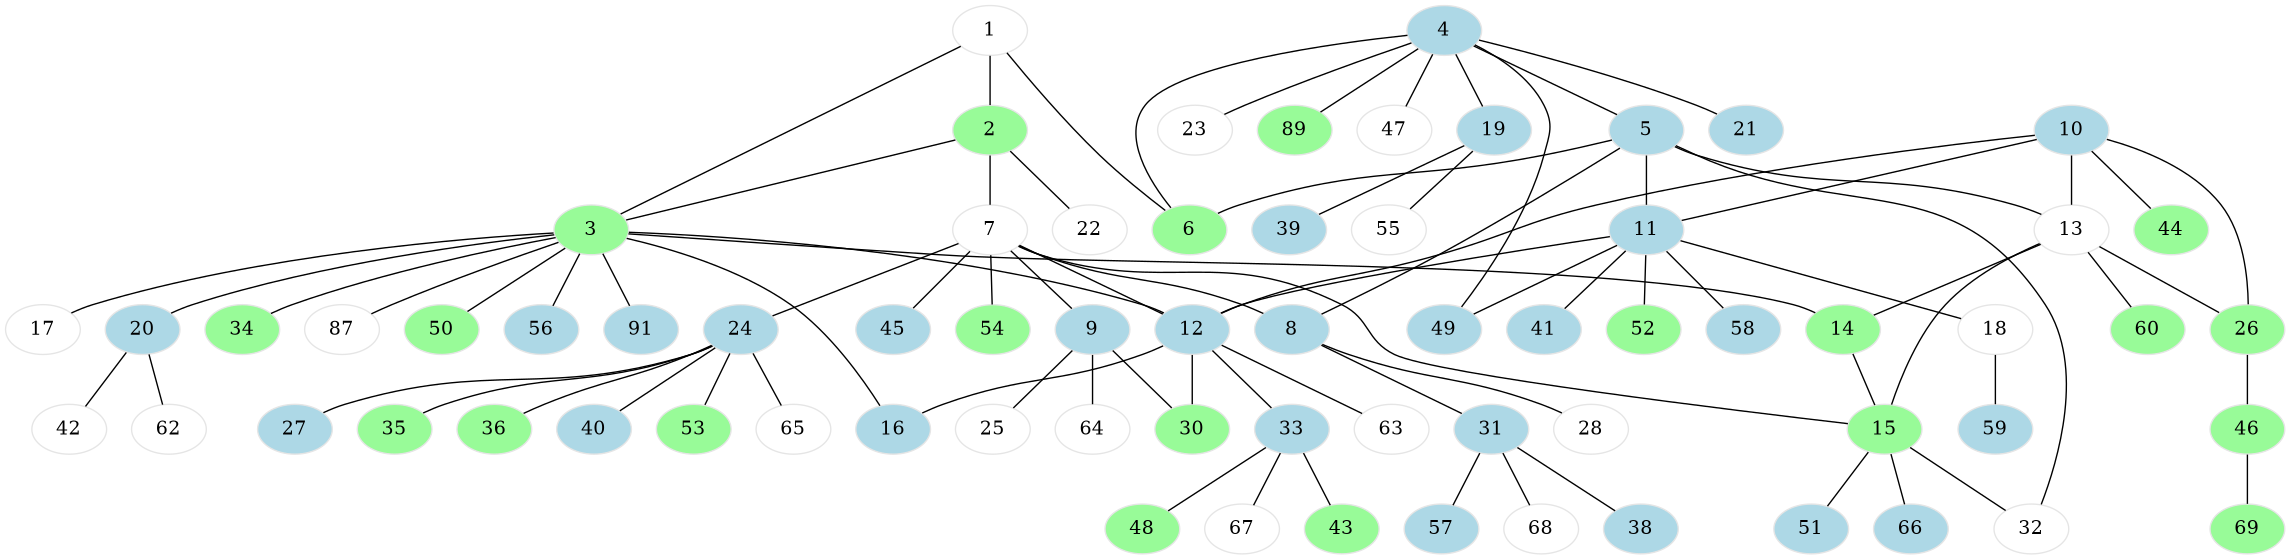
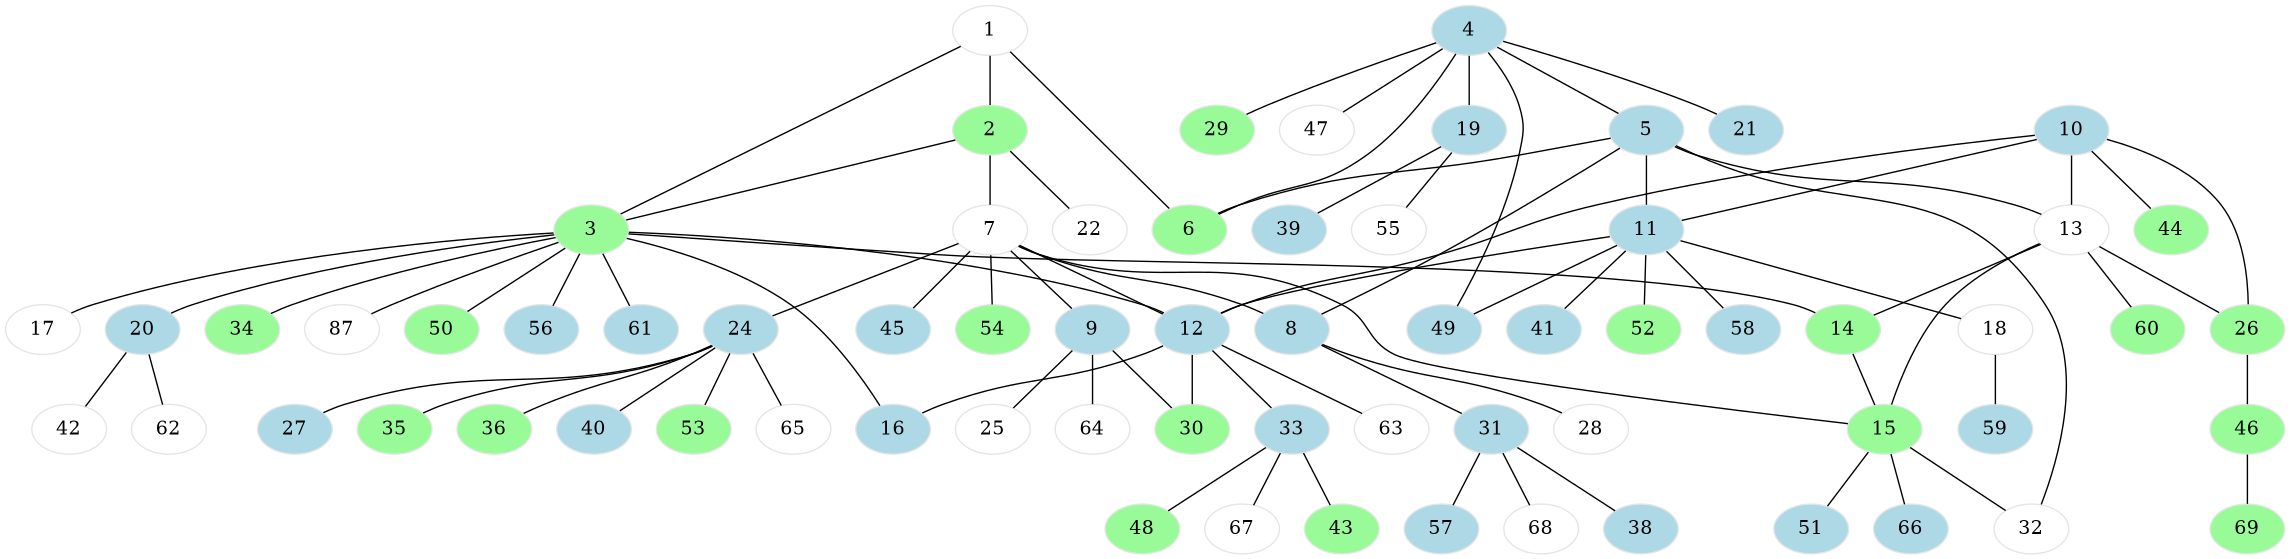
(1195, 130) -> none
(1295, 130) -> (1217, 130)
(641, 330) -> (641, 330)
